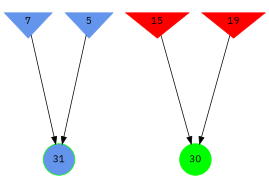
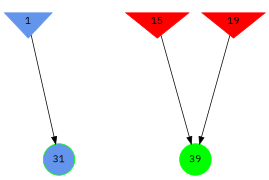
(28, 21) -> (28, 21)
(89, 21) -> none
(195, 160) -> (195, 160)
